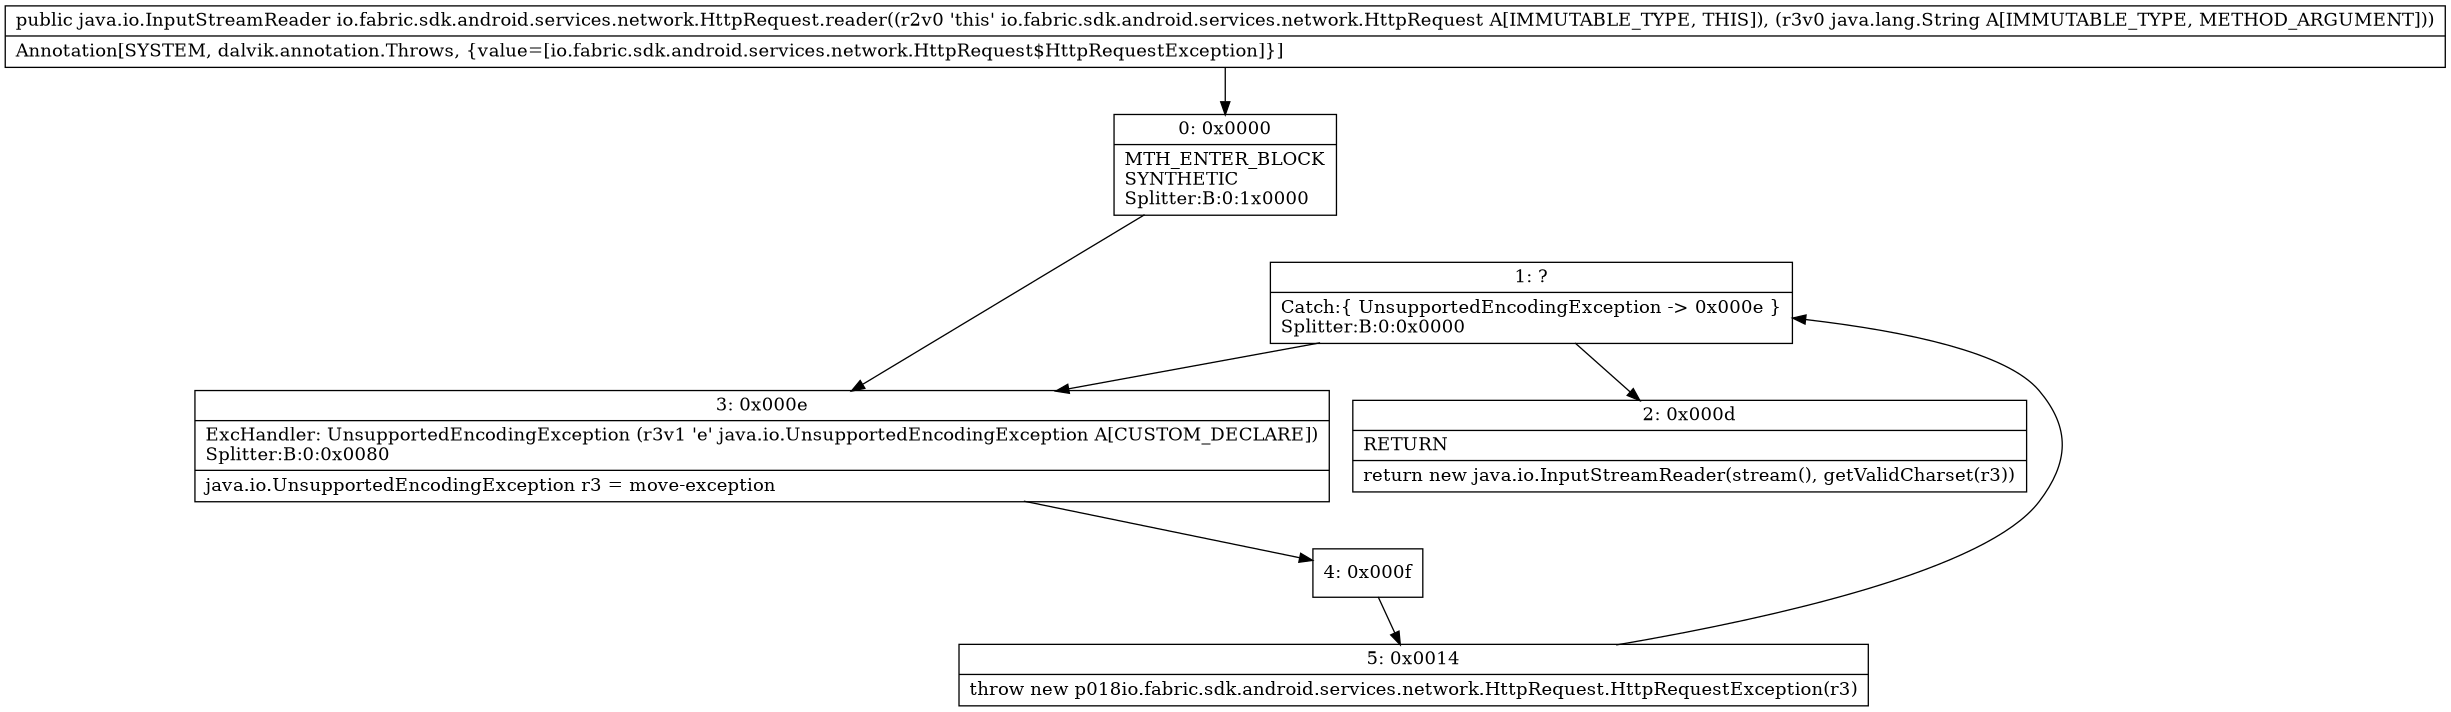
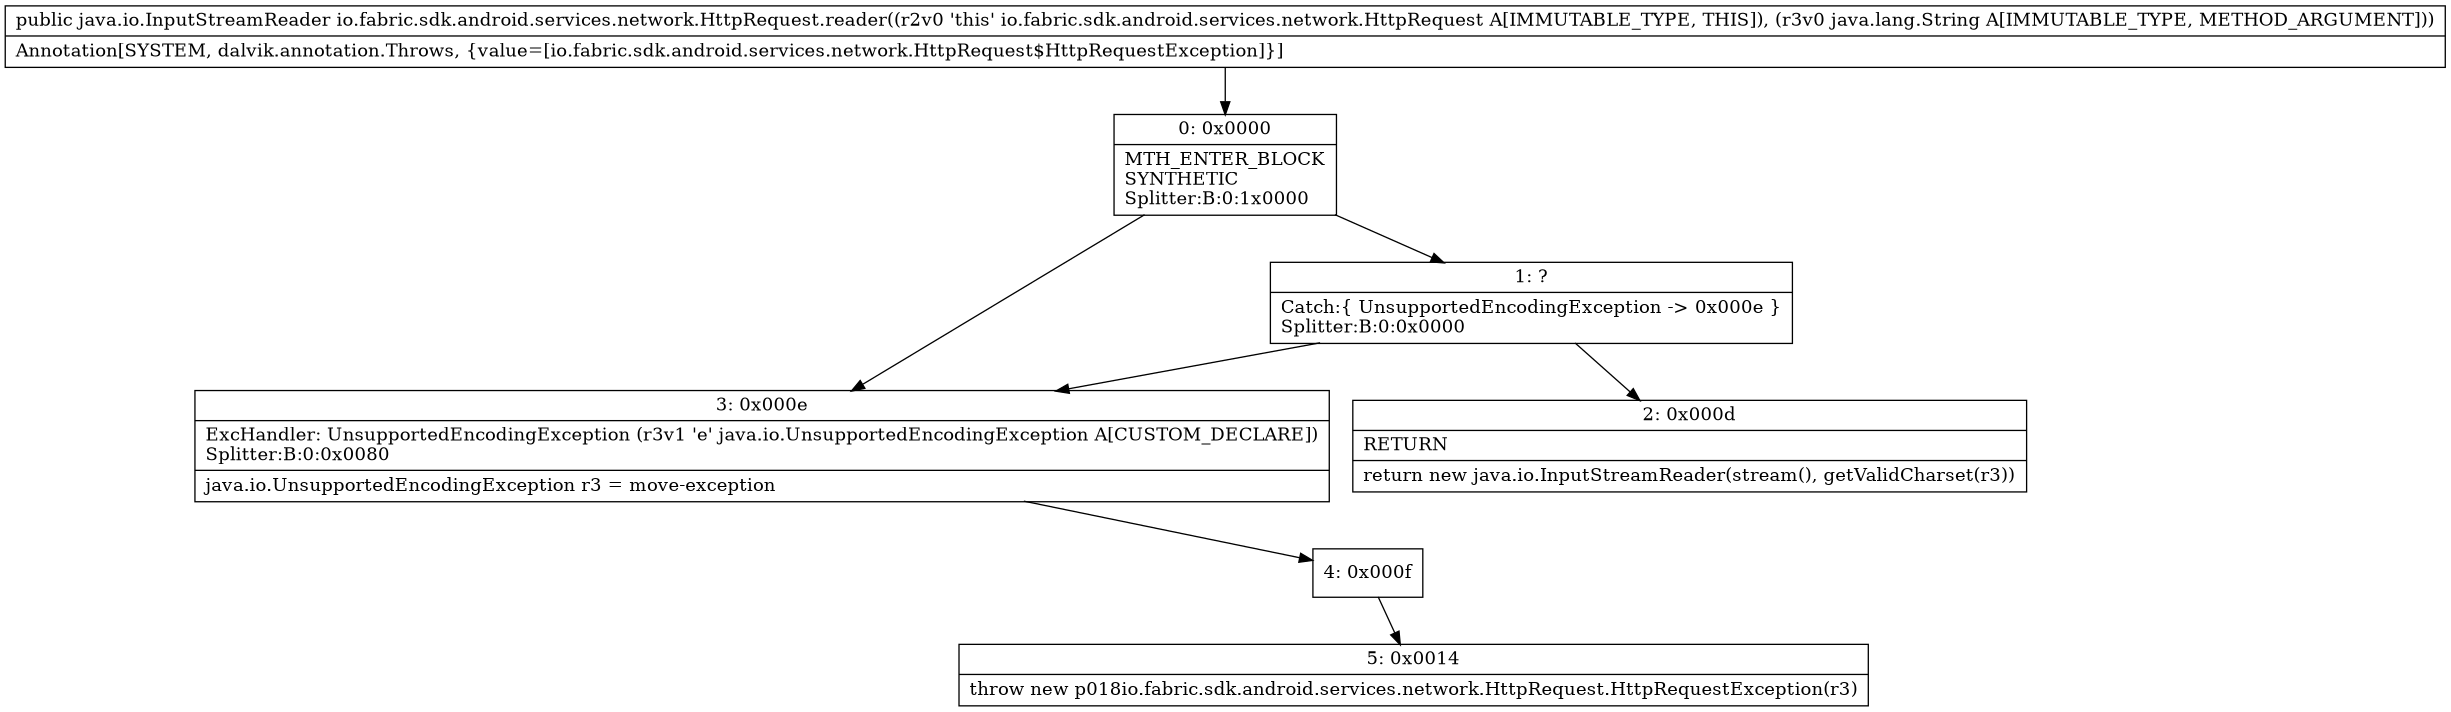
(2008, 529) -> (1383, 236)
